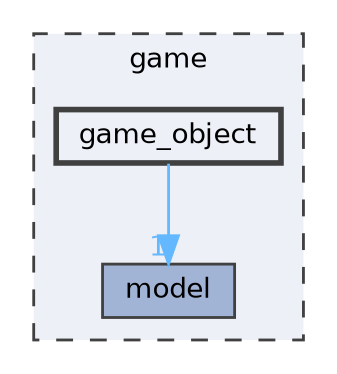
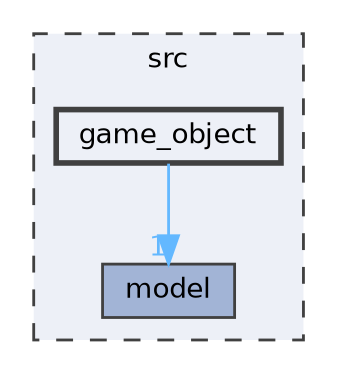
(169, 60) -> (169, 60)
